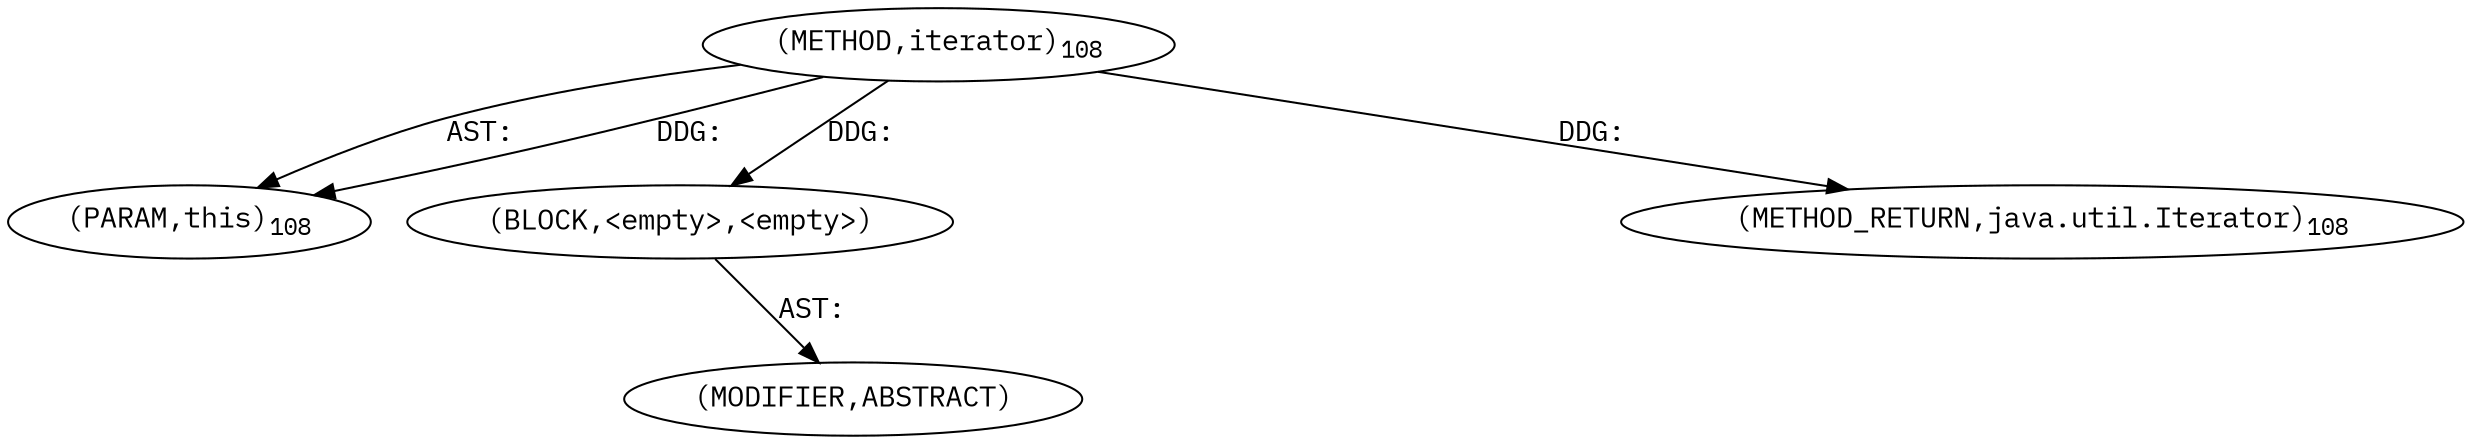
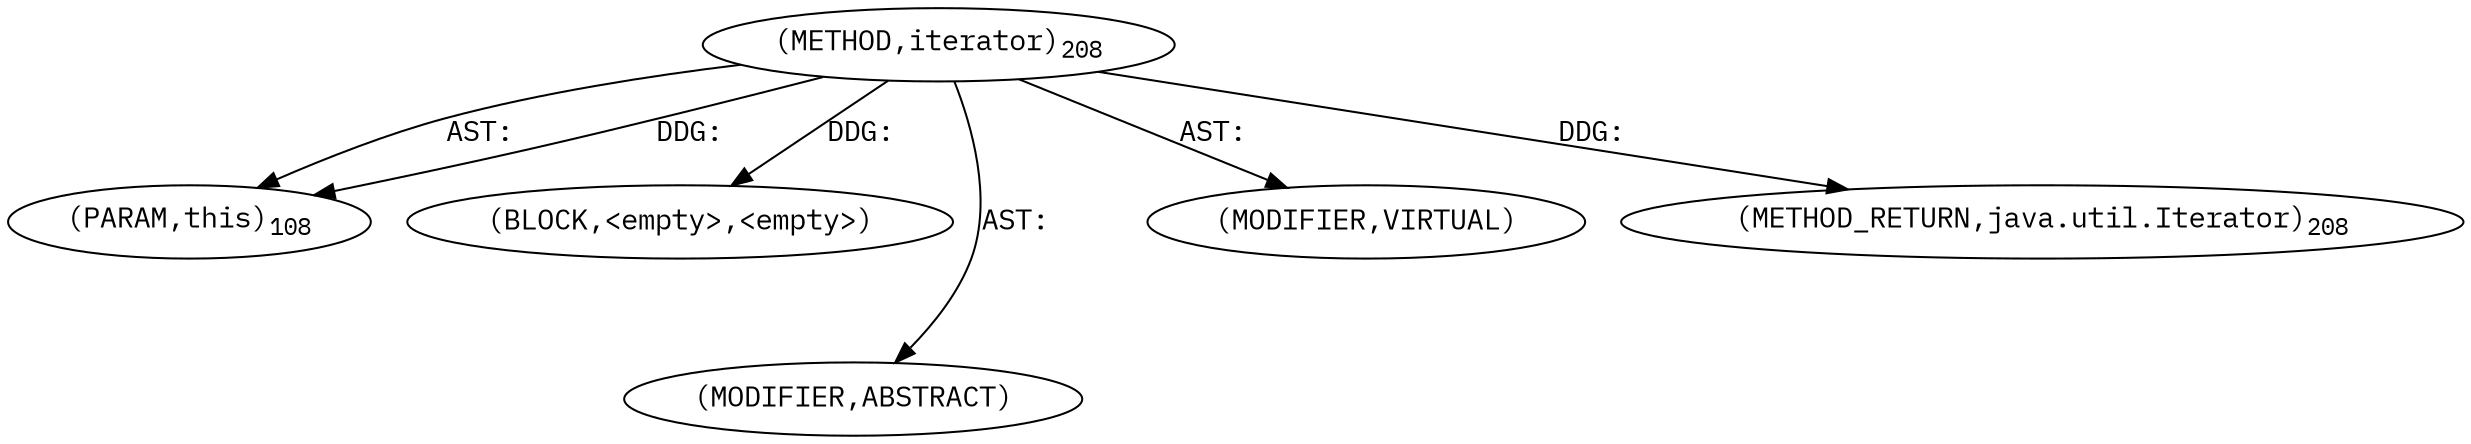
(1082, 42) -> (1082, 42)
(2328, 219) -> (2328, 219)
none -> (1366, 222)
(760, 303) -> (979, 223)
